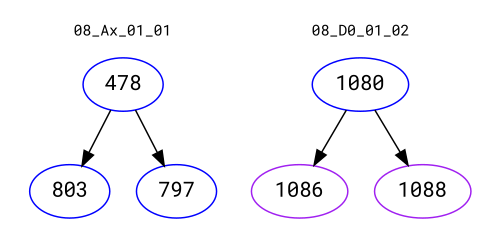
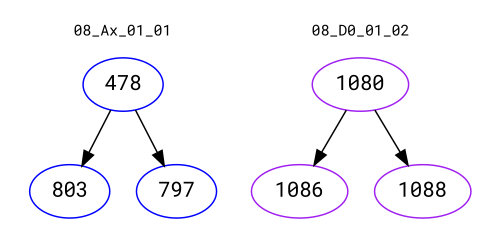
(360, 85) -> (360, 85)
